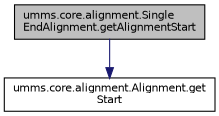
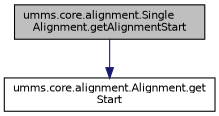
(110, 22) -> (110, 22)
